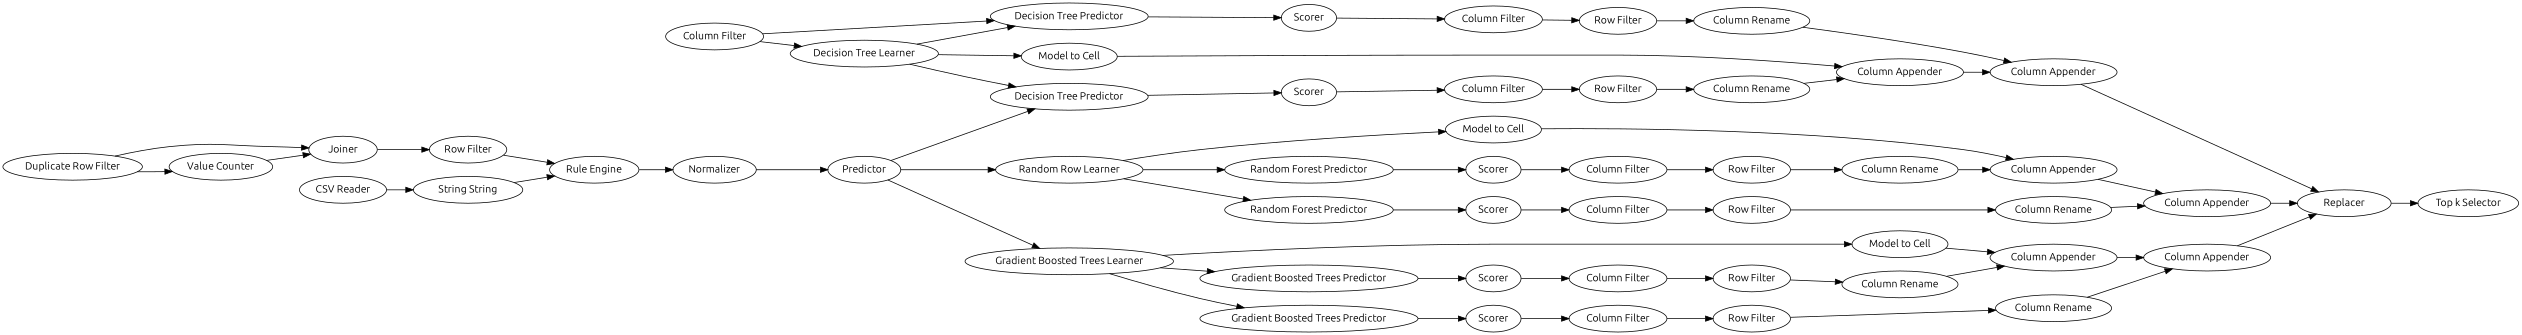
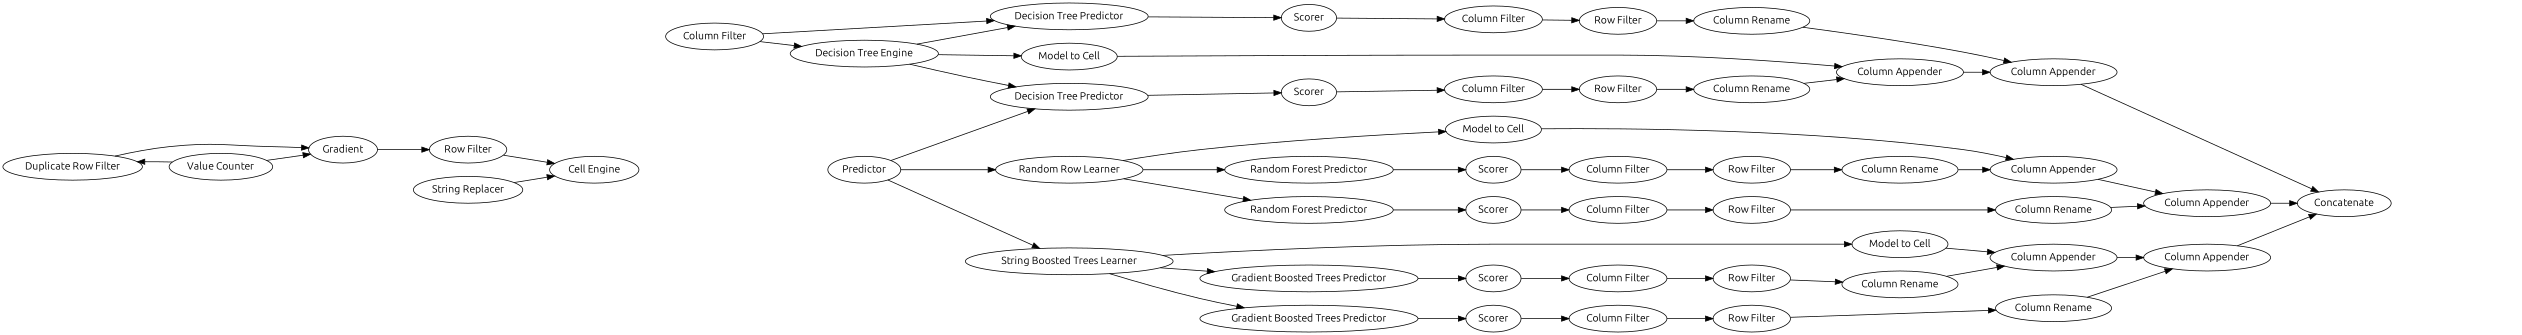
(864, 54) -> (864, 54)
(343, 150) -> (343, 150)
(594, 170) -> (594, 170)
(715, 170) -> none
(151, 172) -> (159, 162)
(343, 190) -> none
(468, 190) -> (468, 190)
(2344, 203) -> (2344, 203)
(2468, 203) -> none
(1069, 261) -> (1069, 261)
